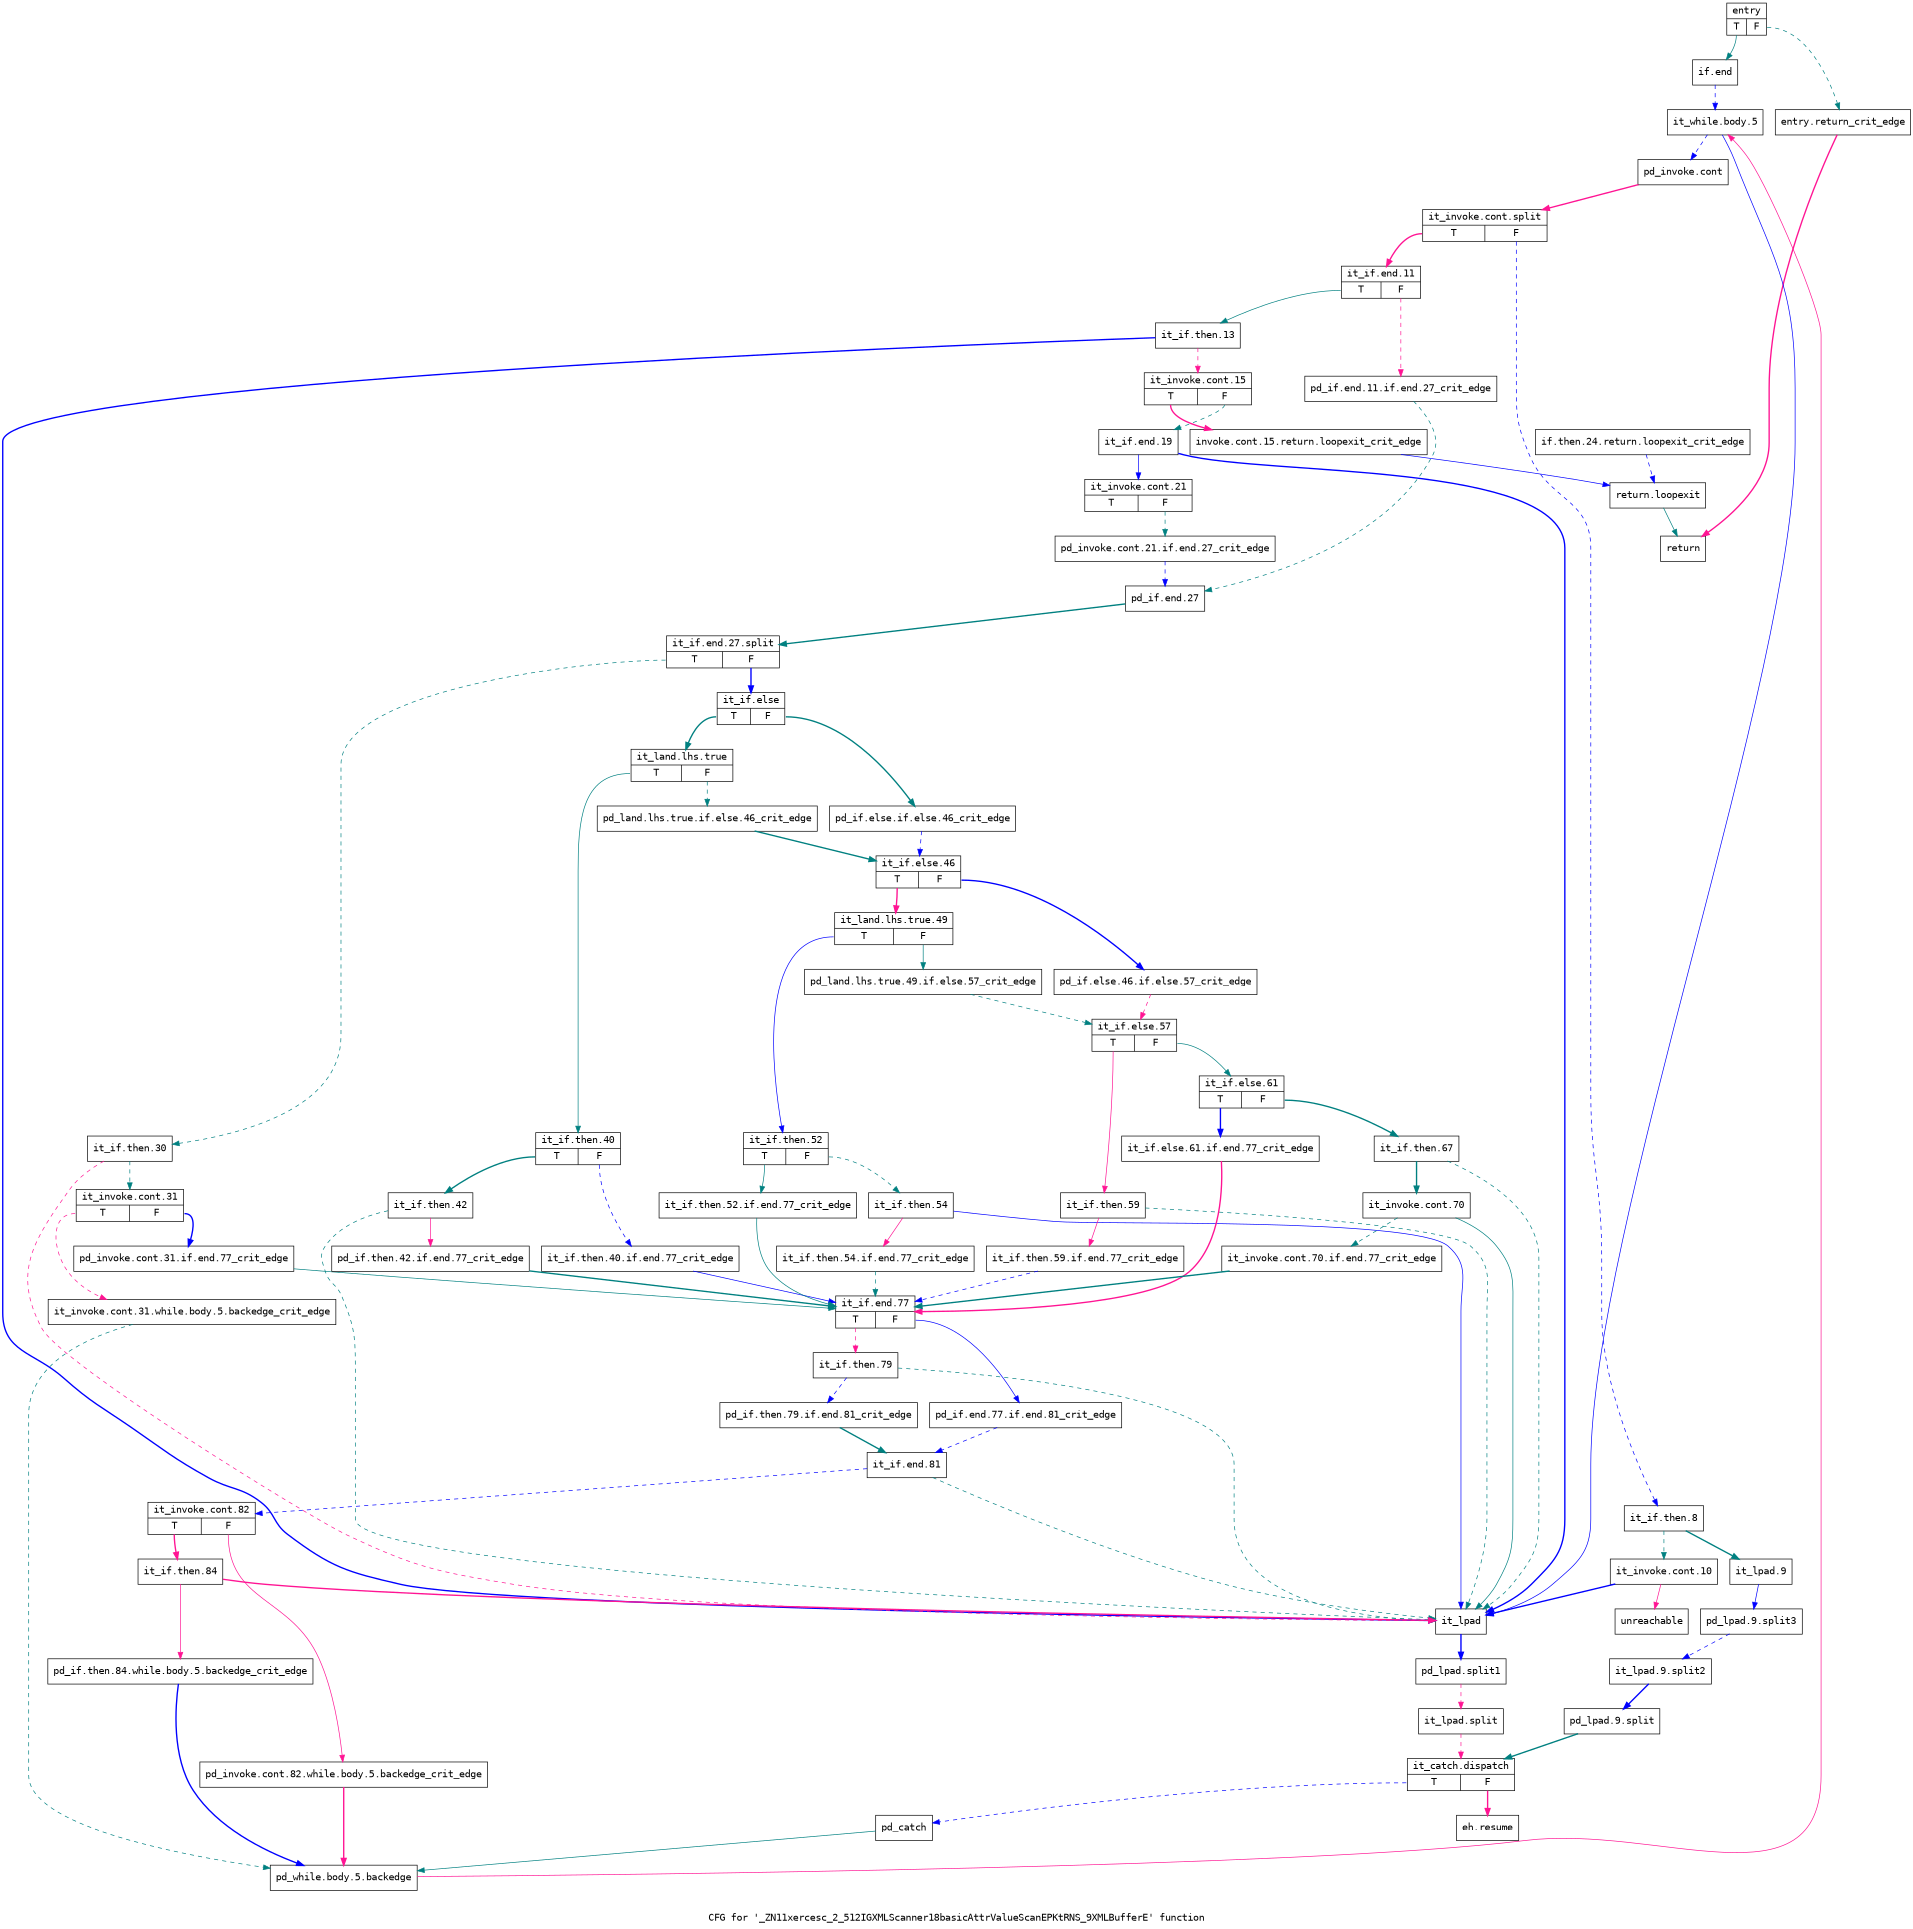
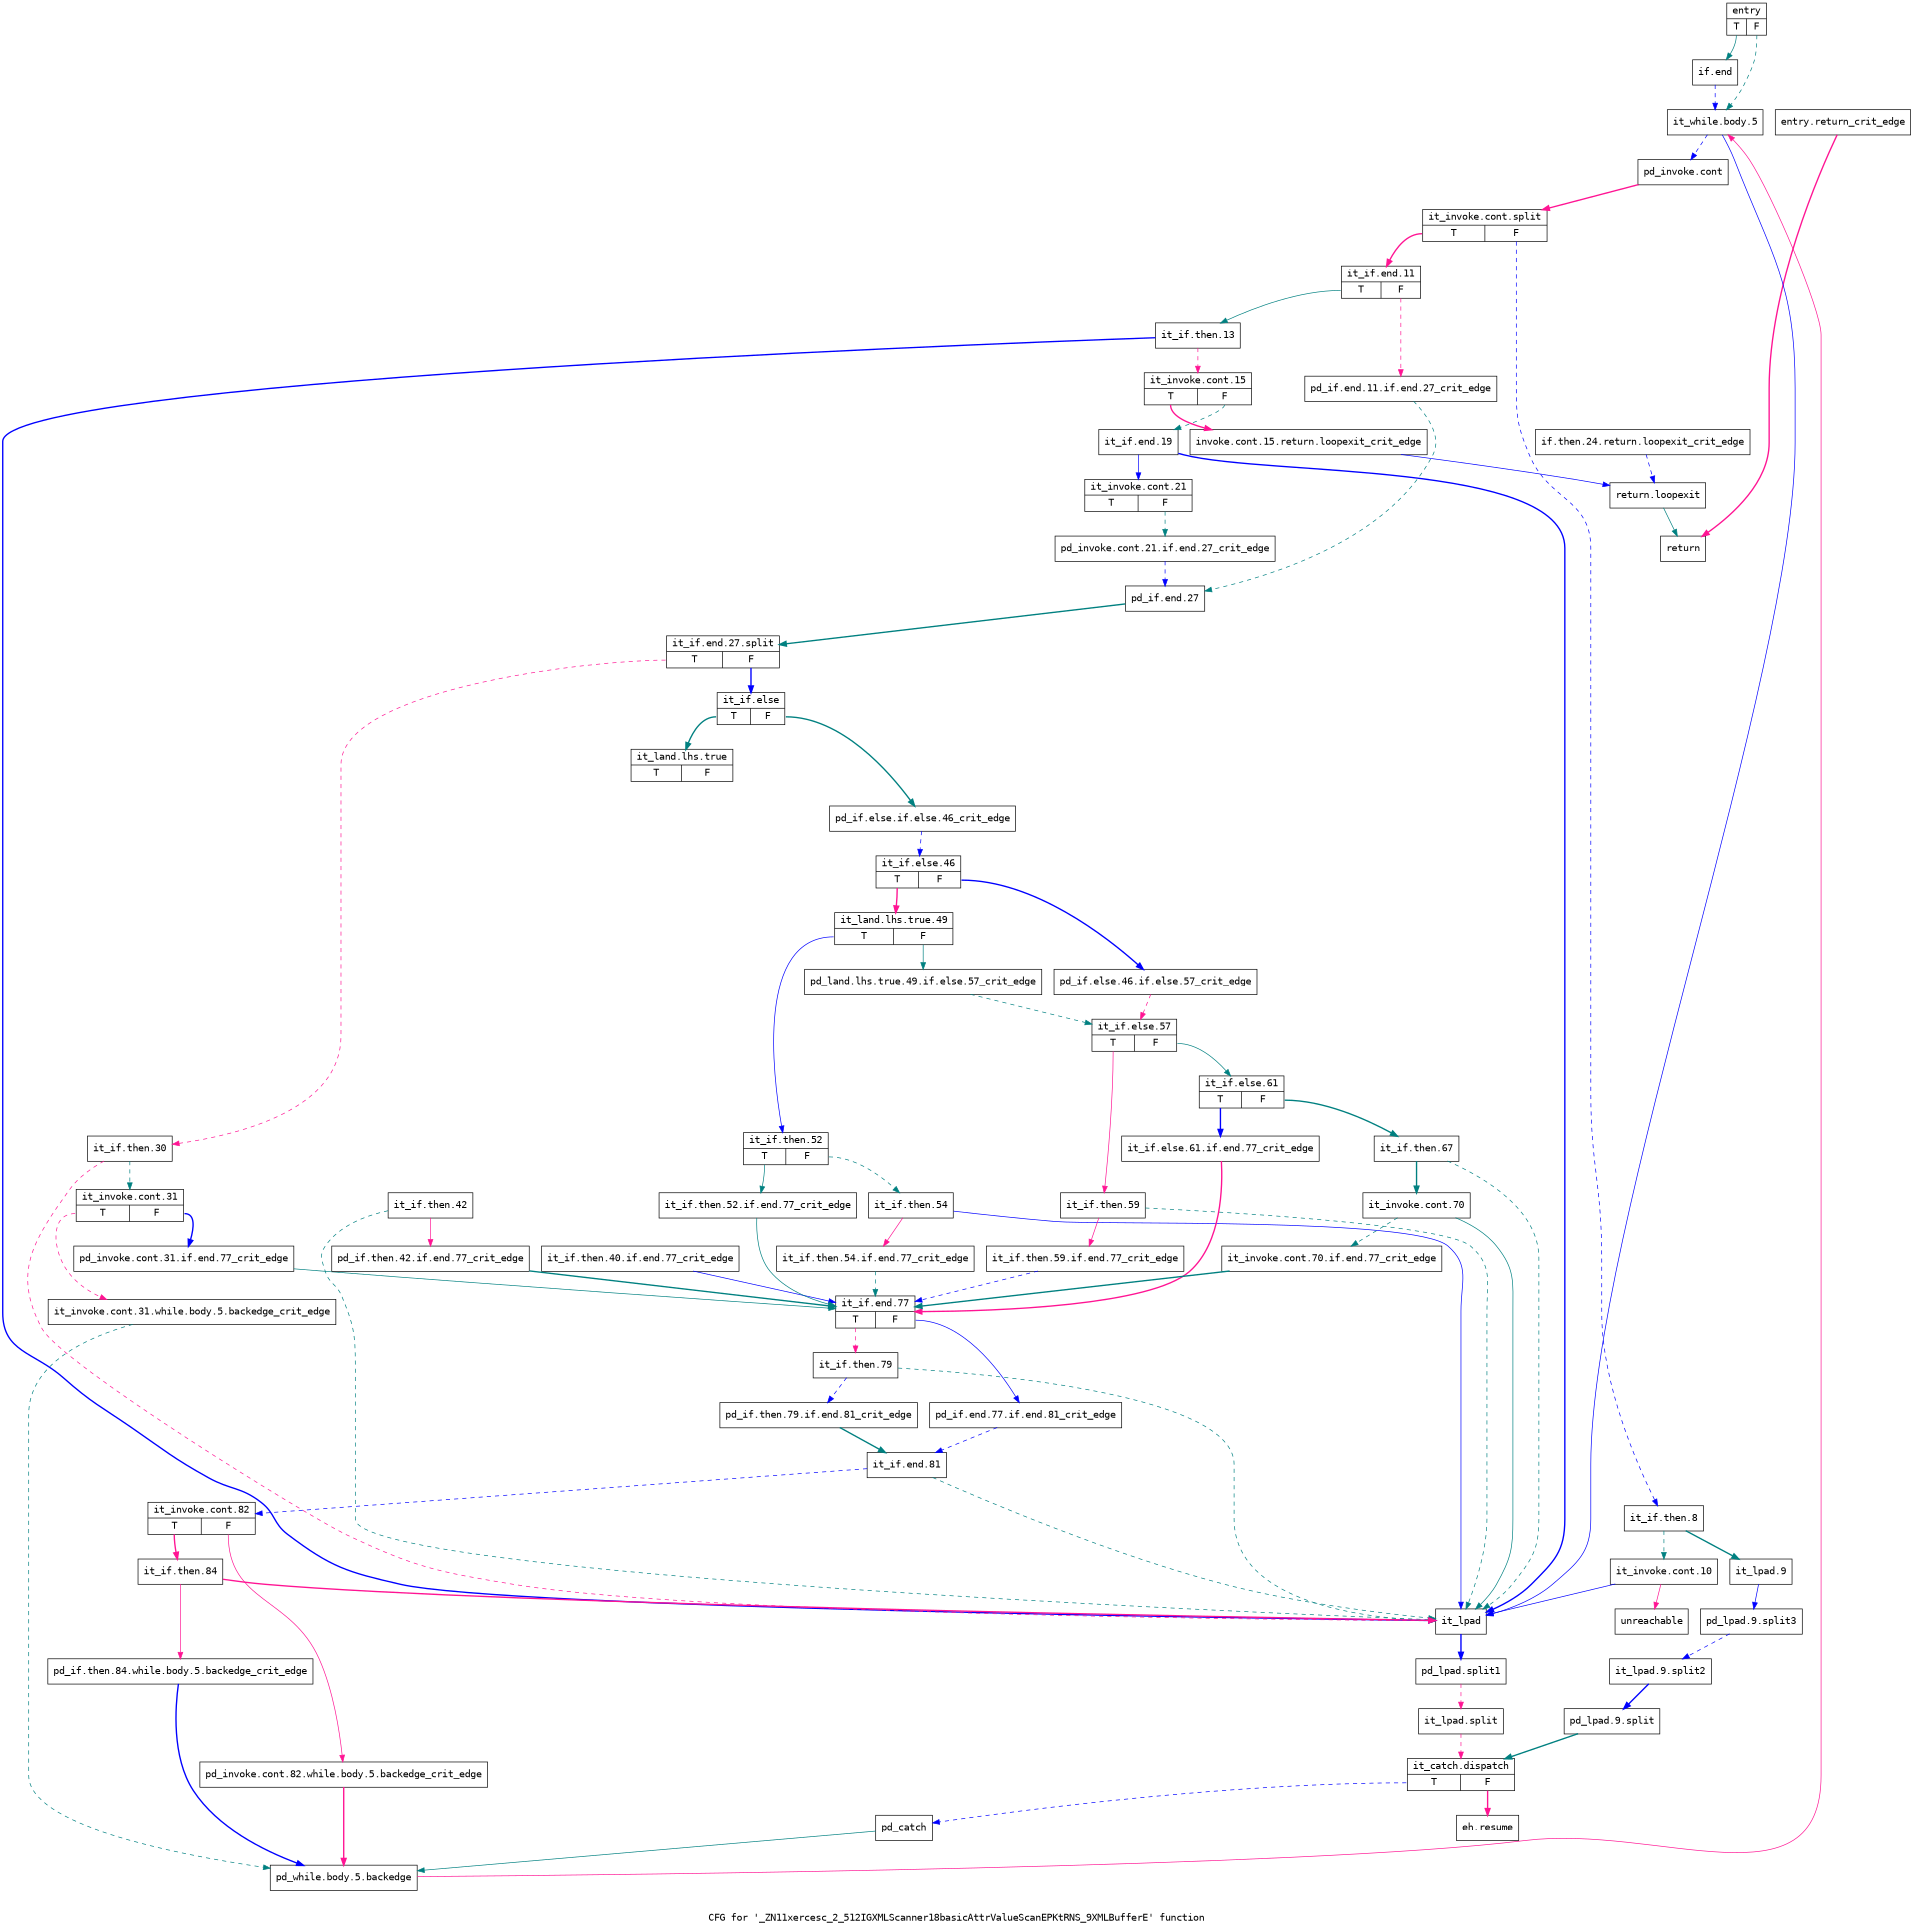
(1813, 54) -> (1750, 72)
(707, 819) -> none
(341, 827) -> (341, 827)
(578, 1149) -> none
(1554, 1599) -> (1554, 1599)
